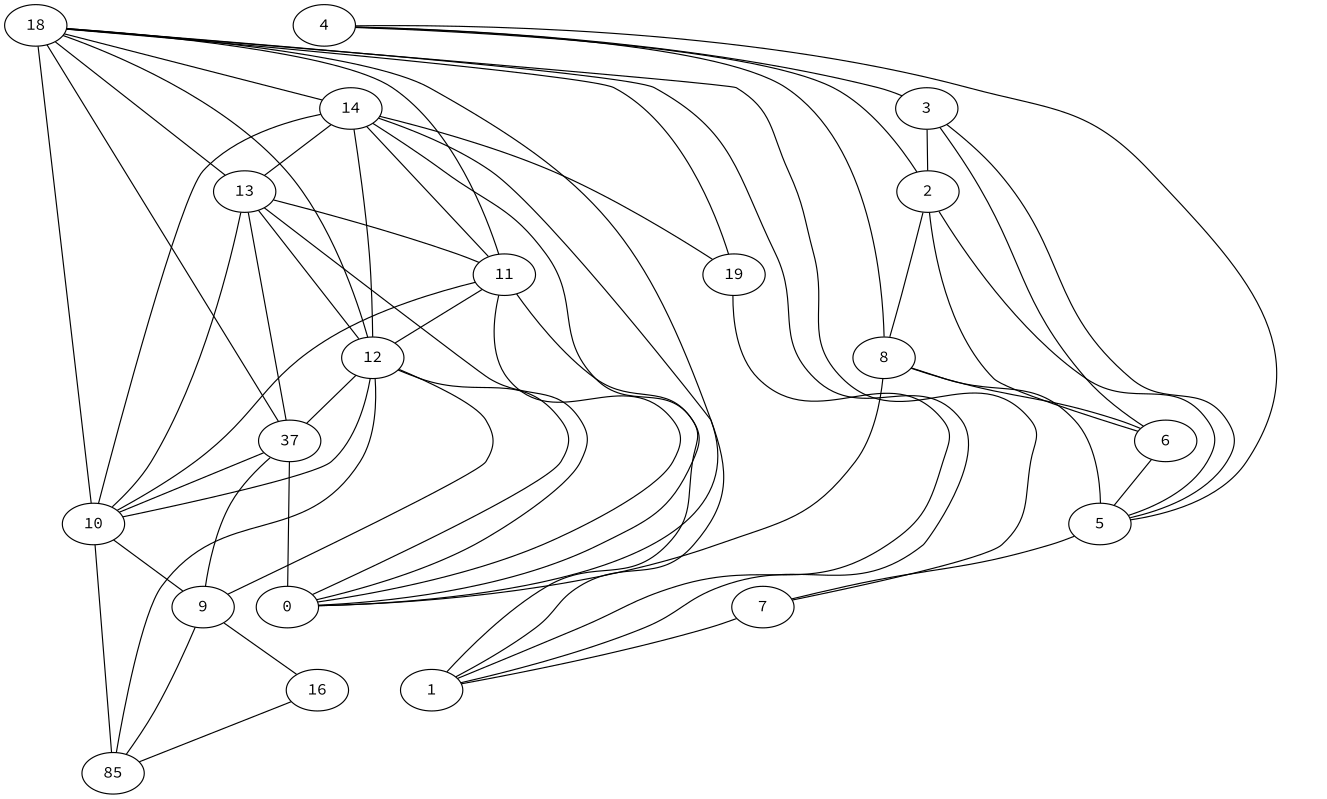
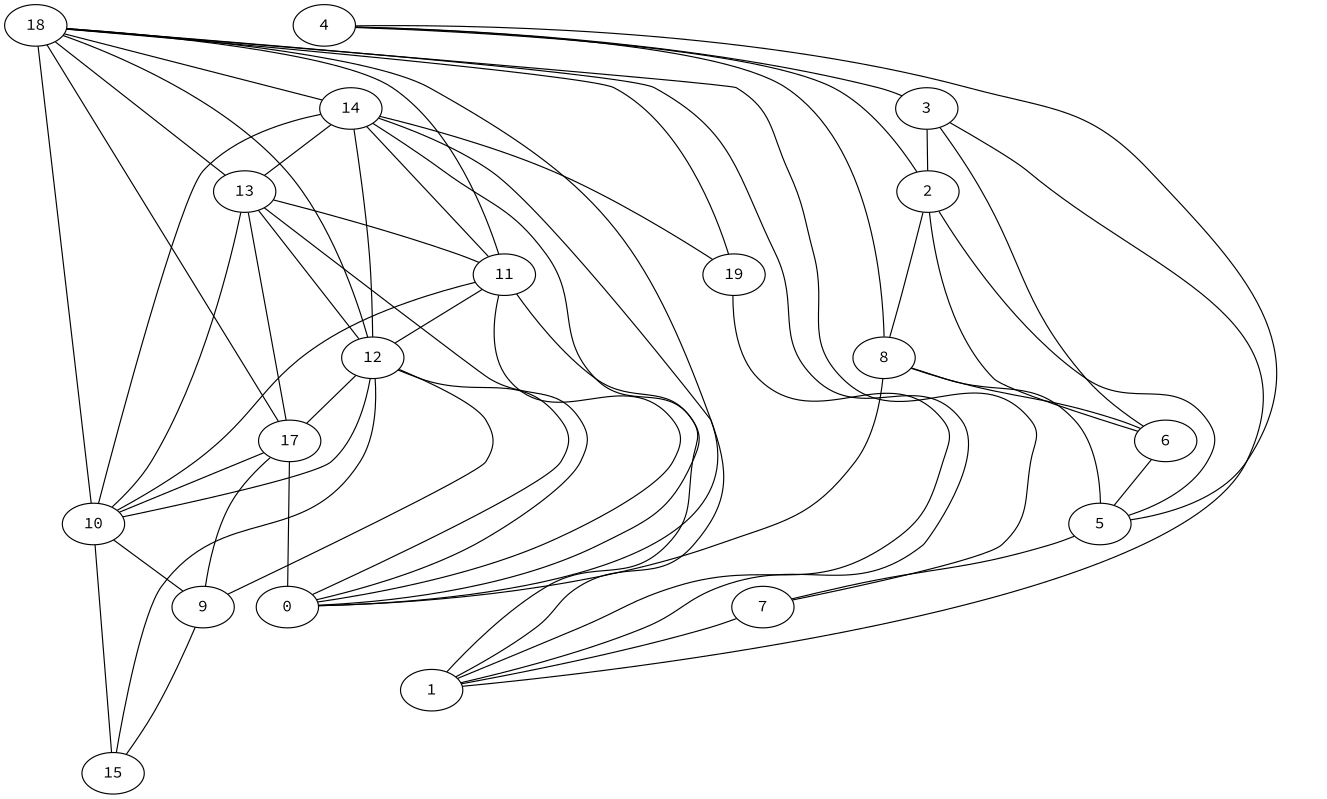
(1113, 361) -> (1112, 558)
(290, 441) -> (290, 441)
(317, 690) -> none
(113, 773) -> (113, 773)
